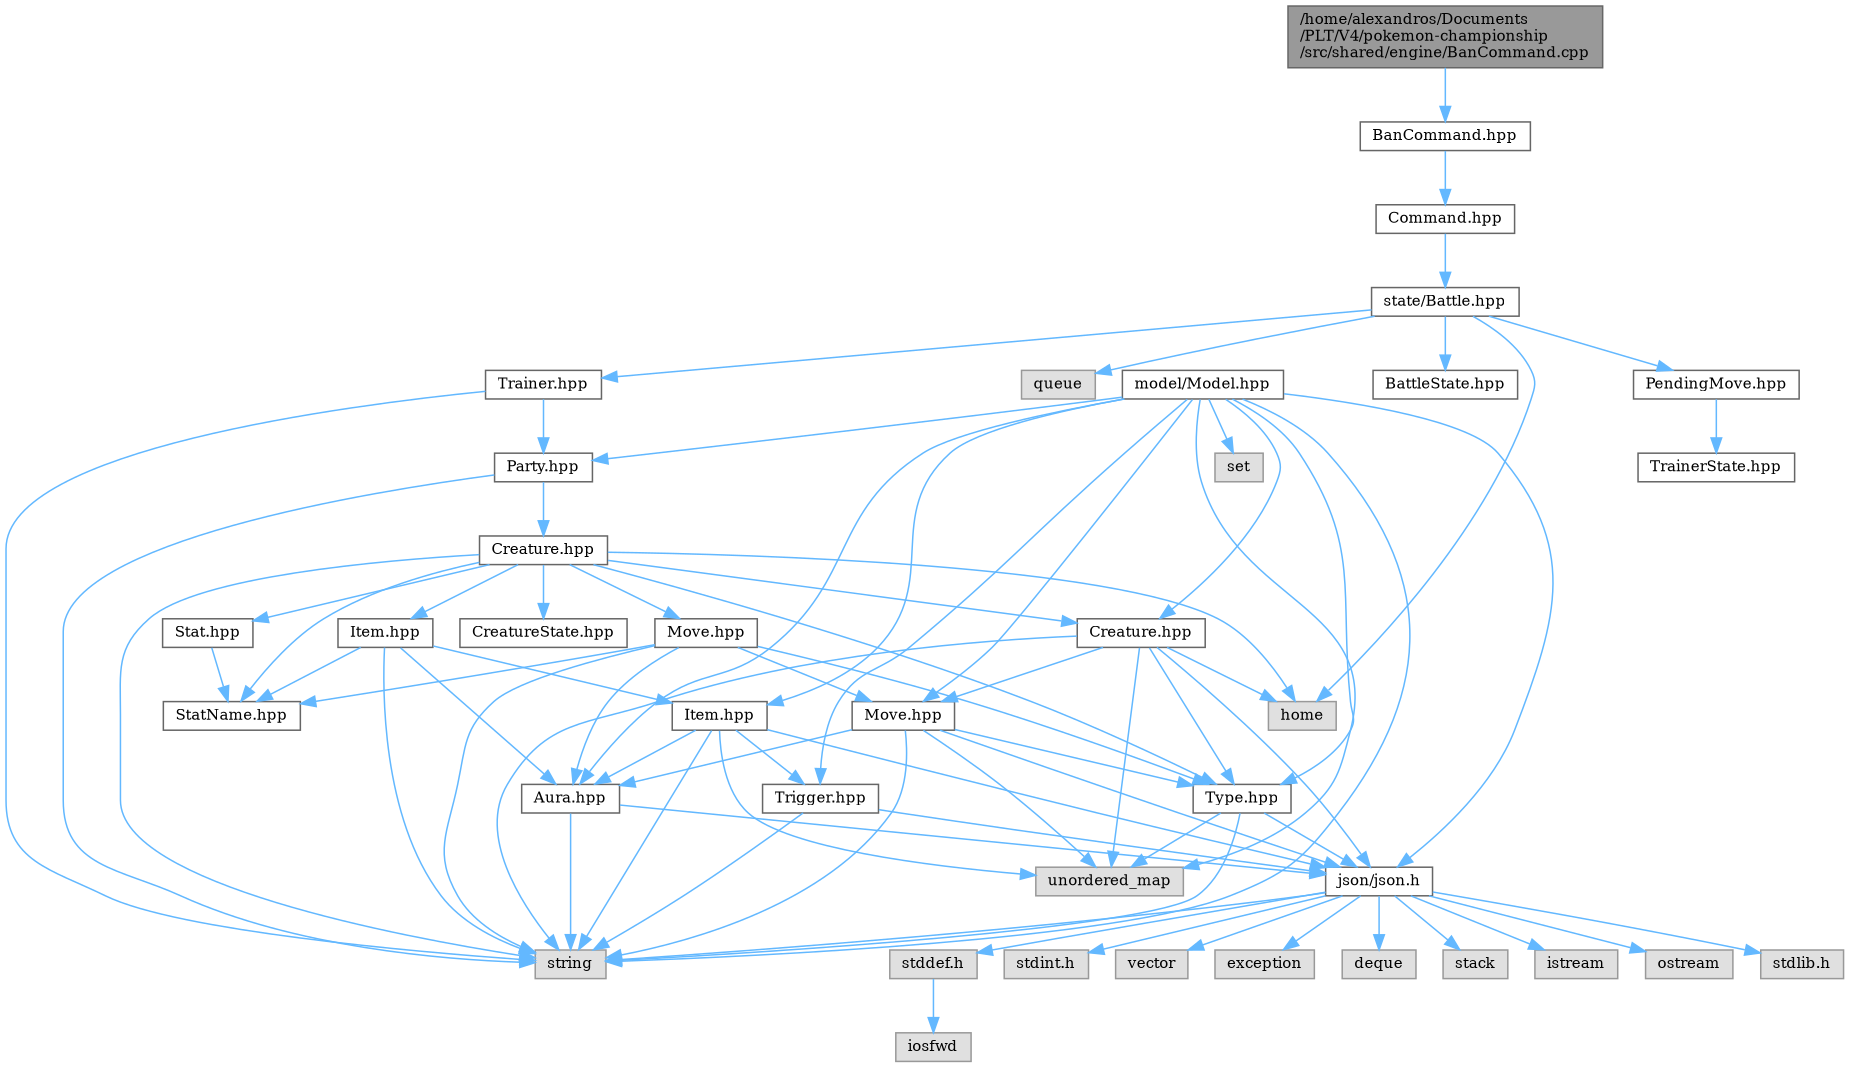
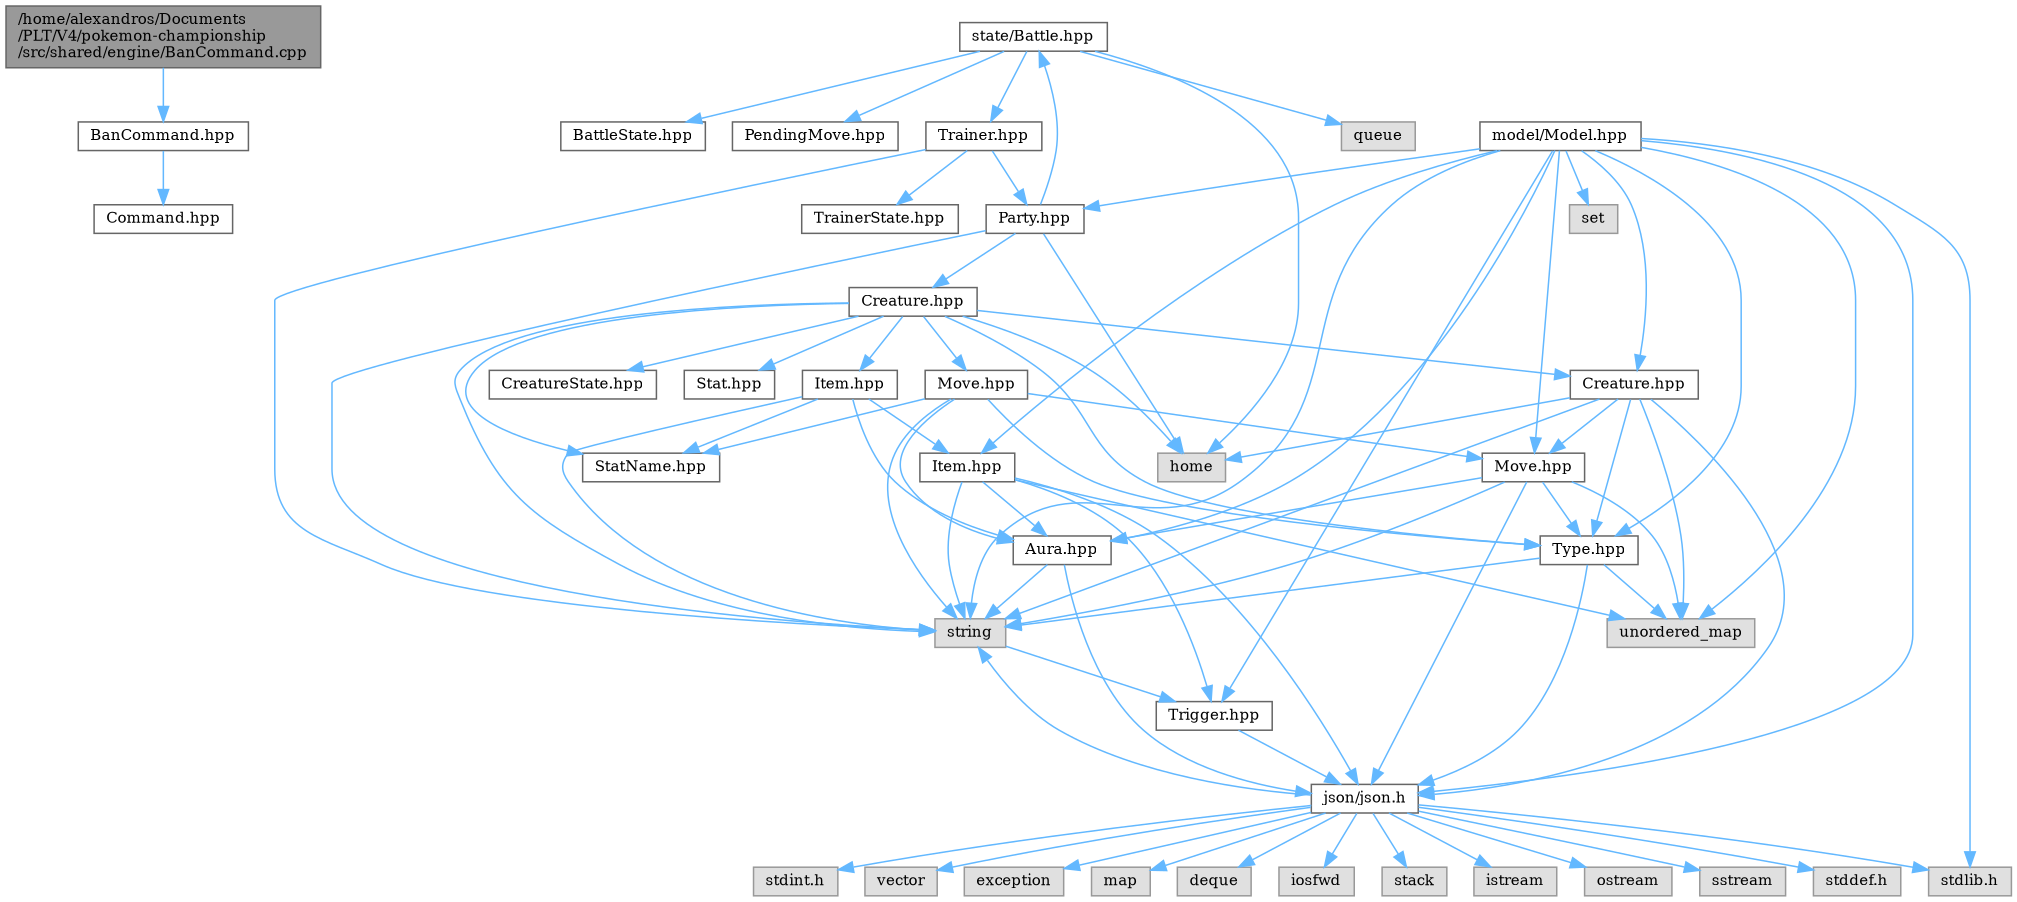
(1445, 253) -> (1057, 136)
none -> (1109, 337)
none -> (1970, 379)
(1716, 419) -> (938, 173)
(218, 667) -> none
(707, 880) -> (1083, 672)
none -> (1121, 882)
none -> (1743, 882)
(933, 998) -> (1345, 834)
